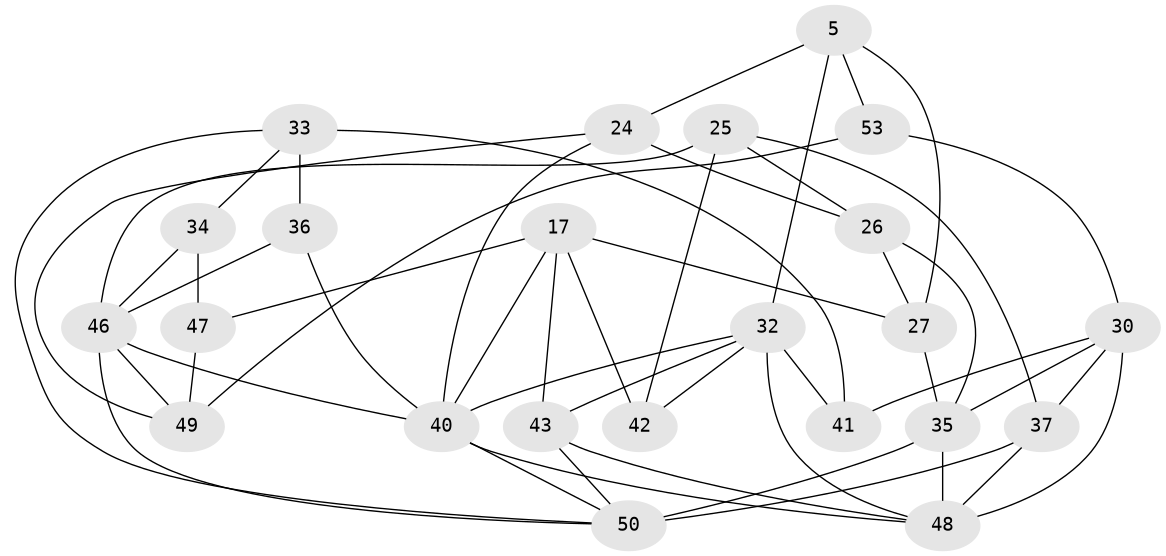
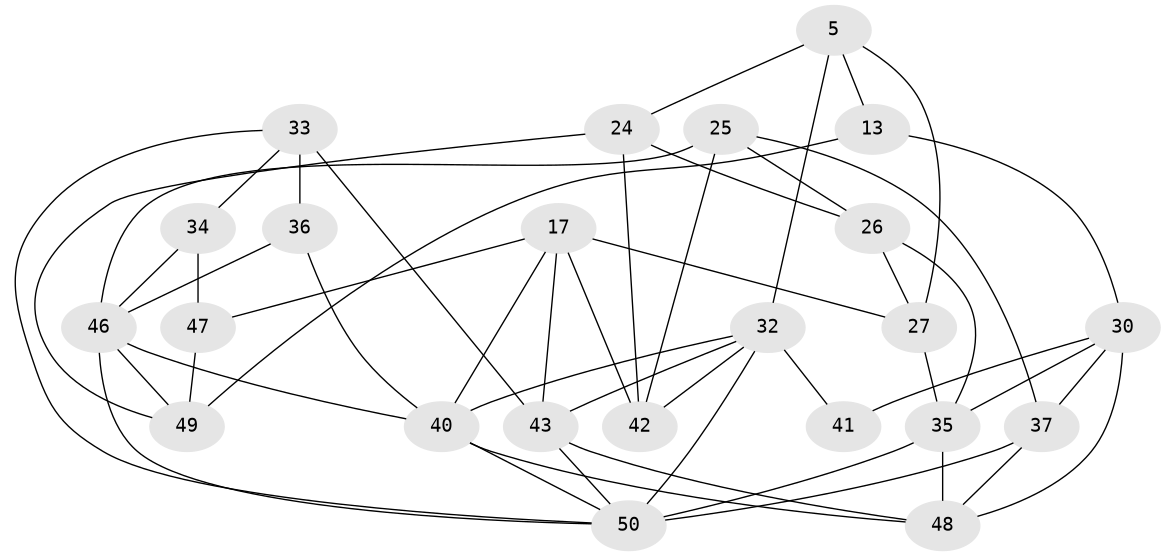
(872, 129) -> (872, 129)
(646, 185) -> (420, 278)
(489, 236) -> (631, 278)
(804, 462) -> (704, 430)
